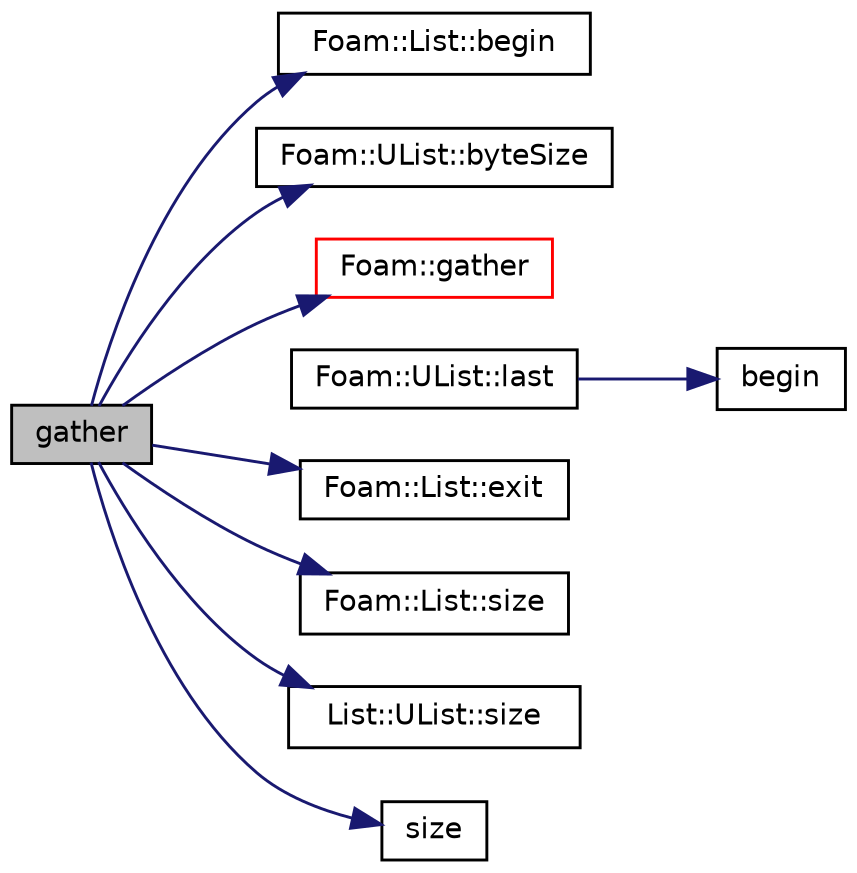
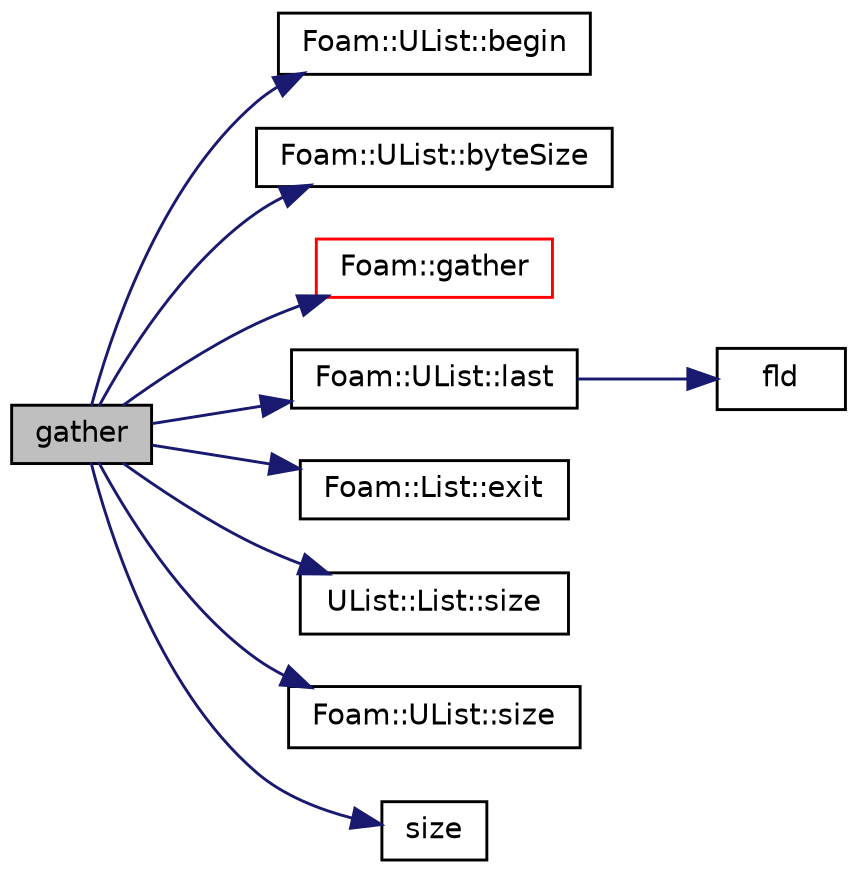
(434, 44) -> (434, 44)
(781, 379) -> (781, 379)
none -> (207, 415)
(434, 603) -> (434, 603)
(434, 717) -> (434, 717)
